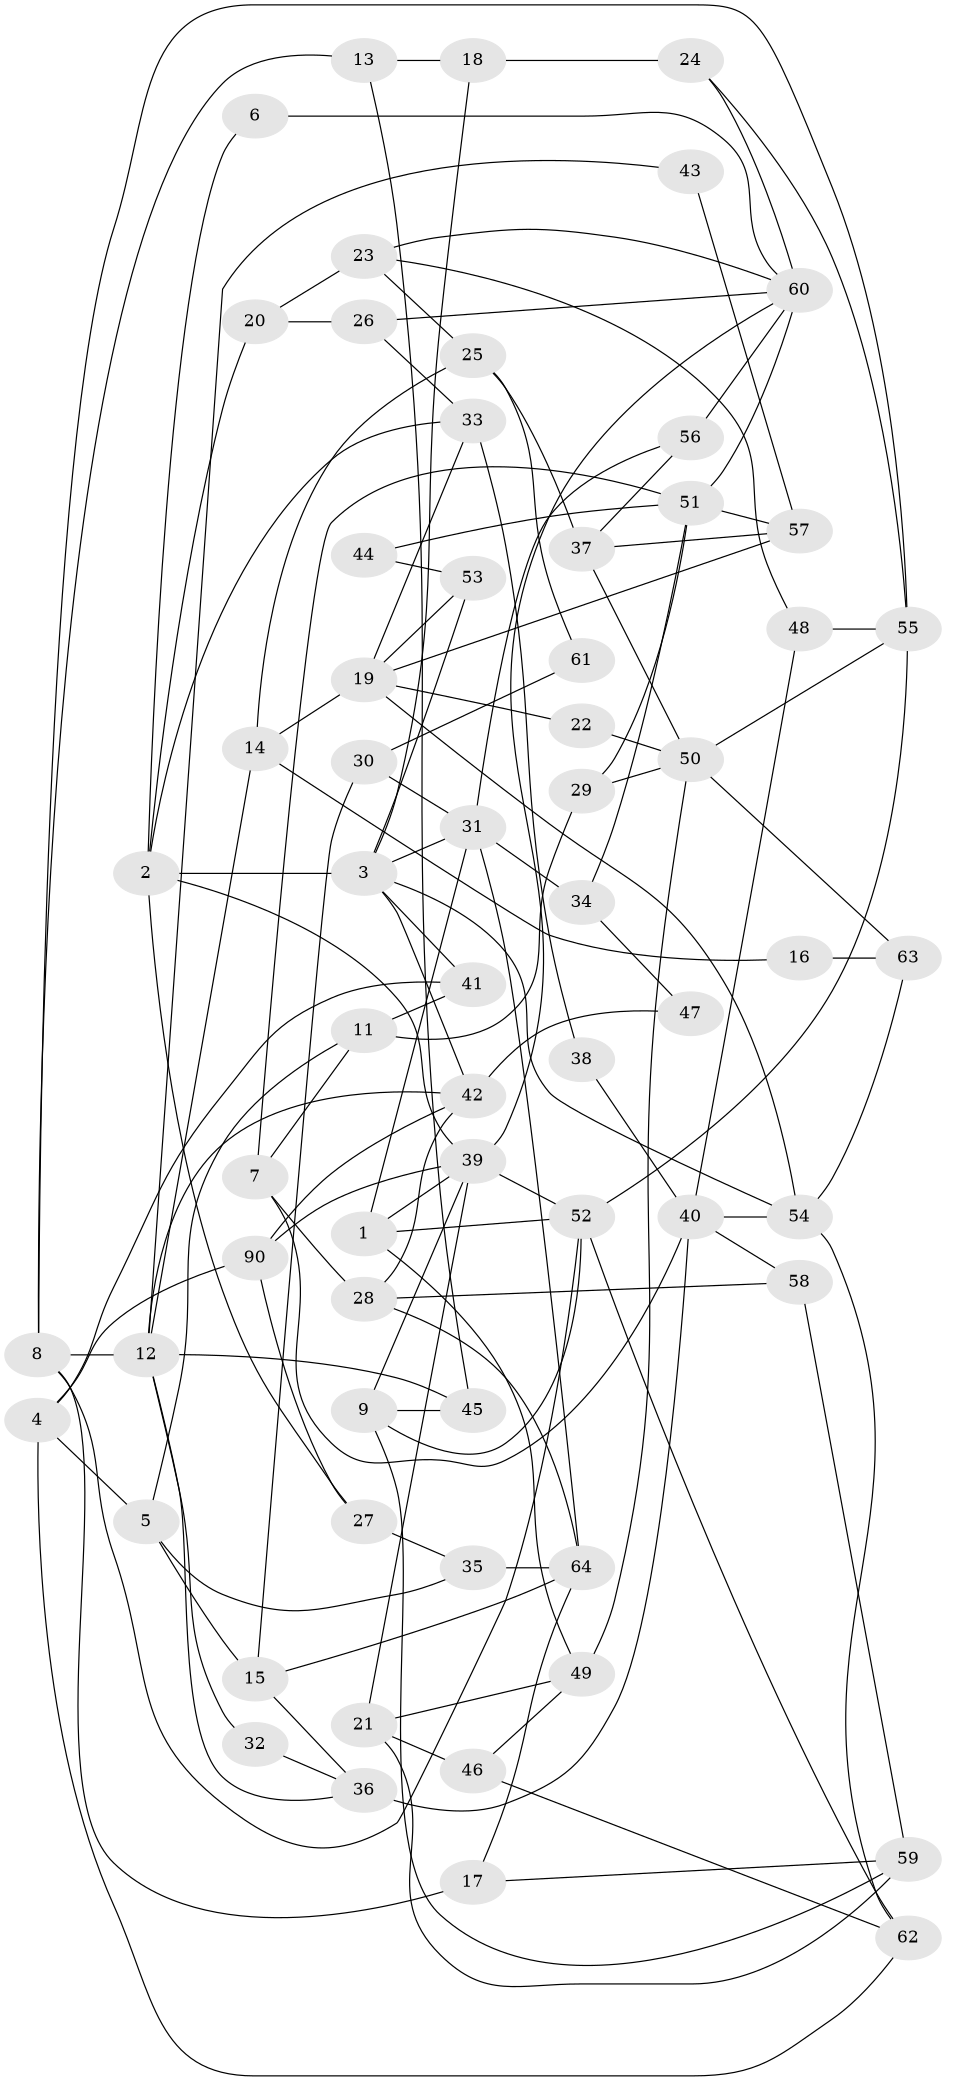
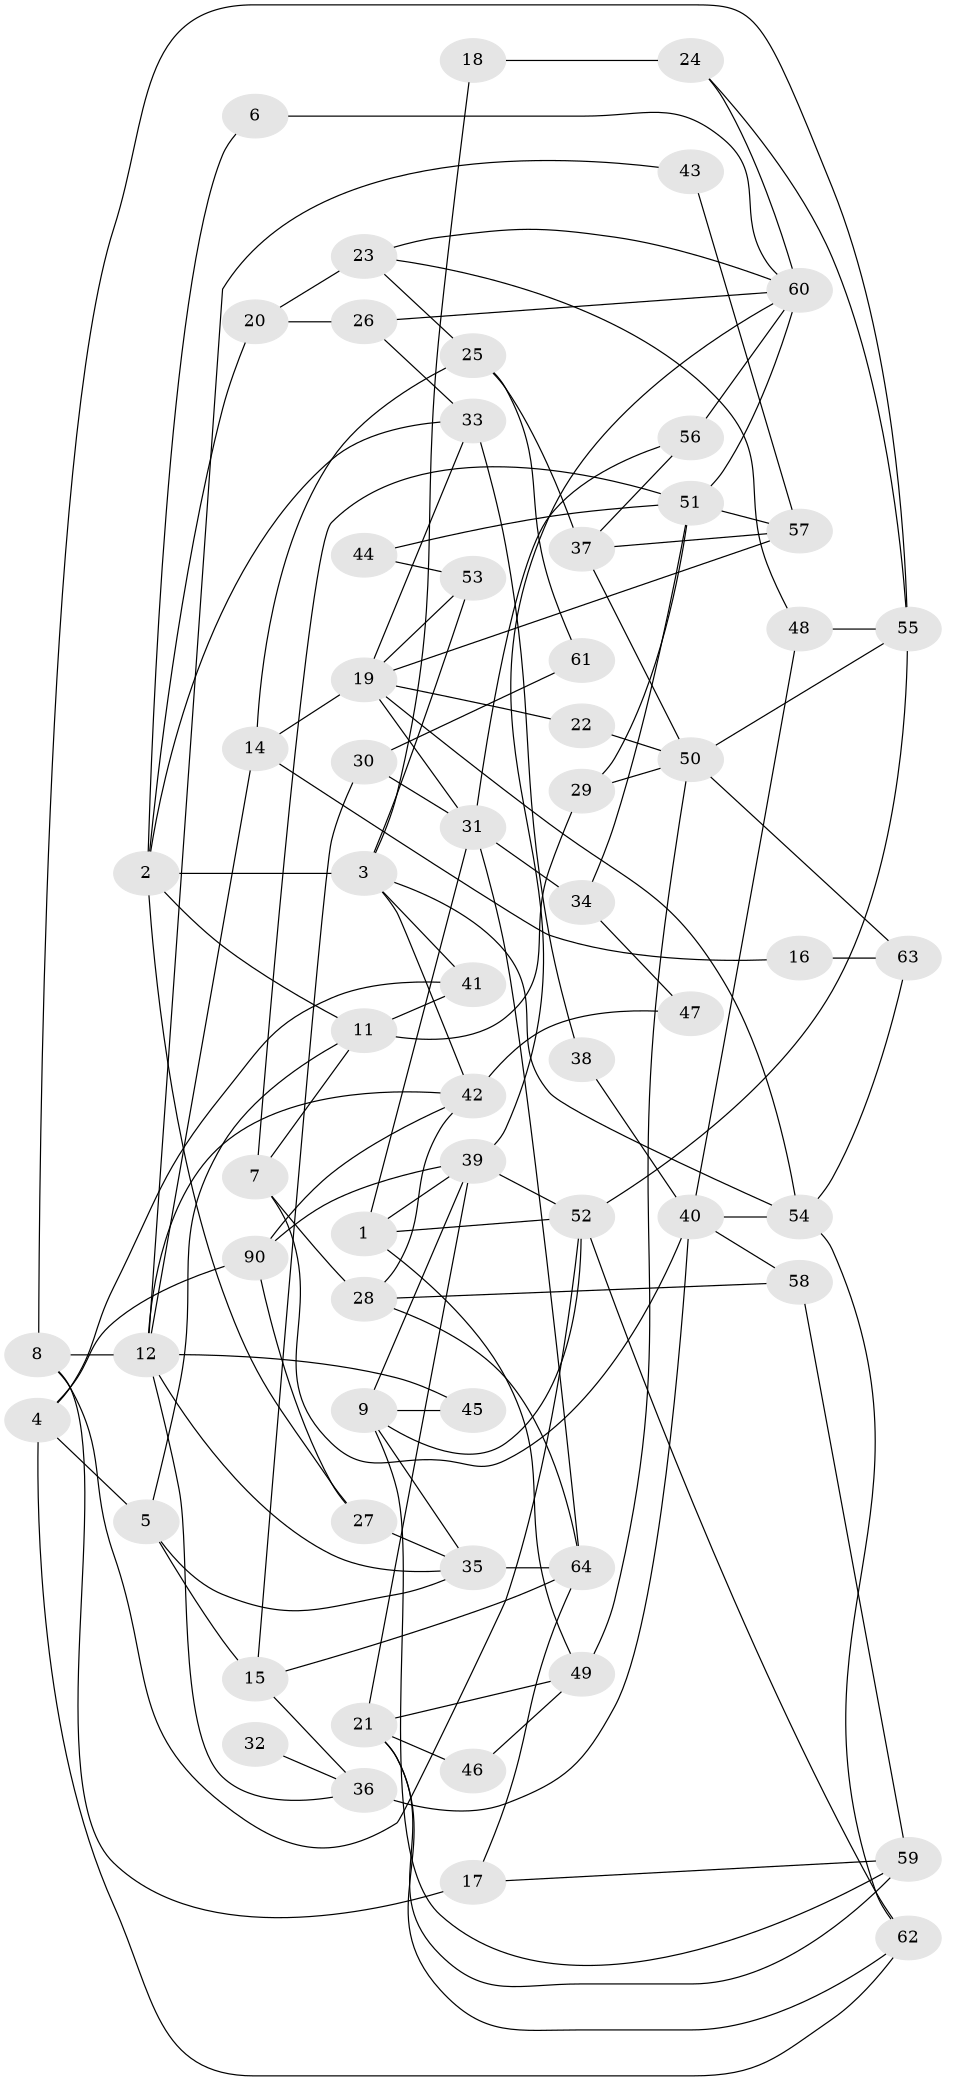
(364, 60) -> none
(407, 856) -> (420, 756)
(363, 967) -> (245, 962)
none -> (418, 1489)
(196, 1636) -> (281, 1521)
(691, 1854) -> (534, 2030)
